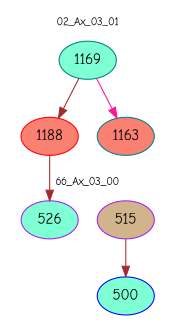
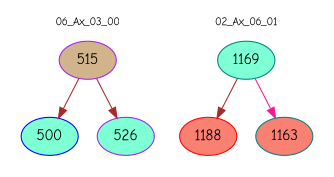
(88, 23) -> (246, 23)
(50, 179) -> (104, 94)
(88, 182) -> (88, 23)
